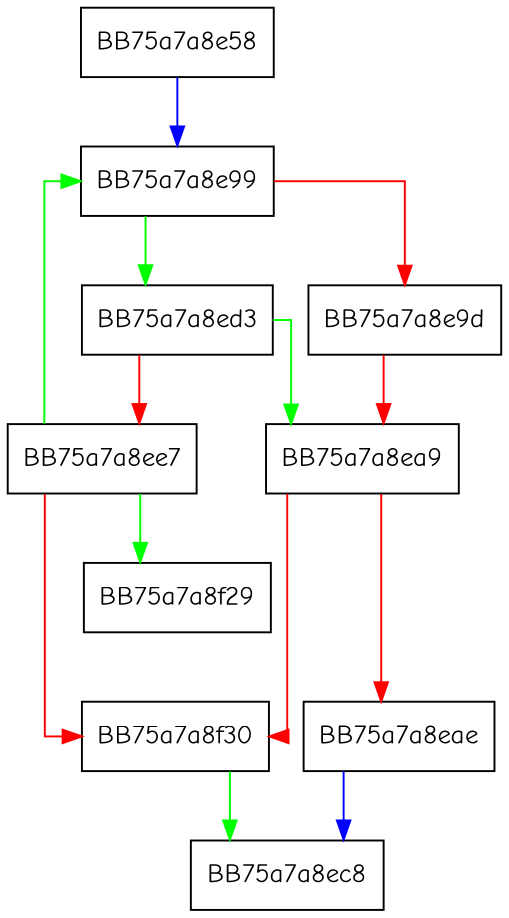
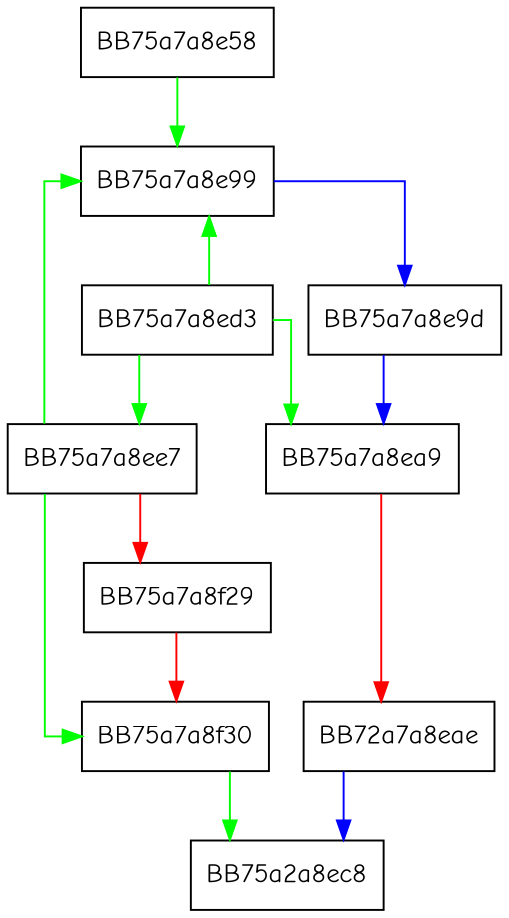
(177, 102) -> (177, 102)
(382, 181) -> (382, 181)
(146, 241) -> (209, 260)
(139, 380) -> (139, 380)
(384, 380) -> (384, 380)
(140, 518) -> (140, 518)
(287, 616) -> (176, 657)
(45, 624) -> (45, 624)
(399, 736) -> (399, 736)
(287, 875) -> (287, 875)
